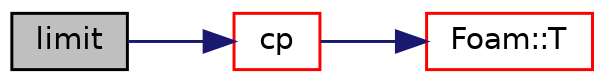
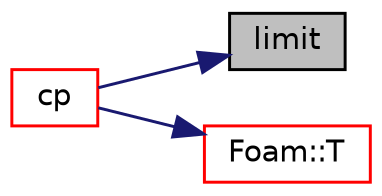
(166, 41) -> (149, 75)
